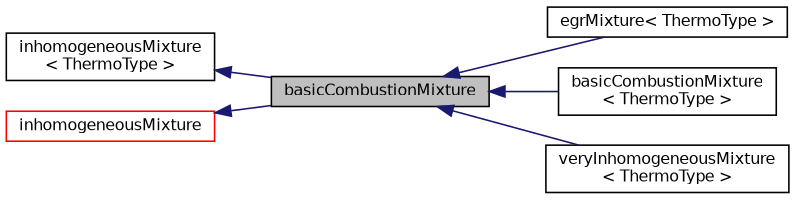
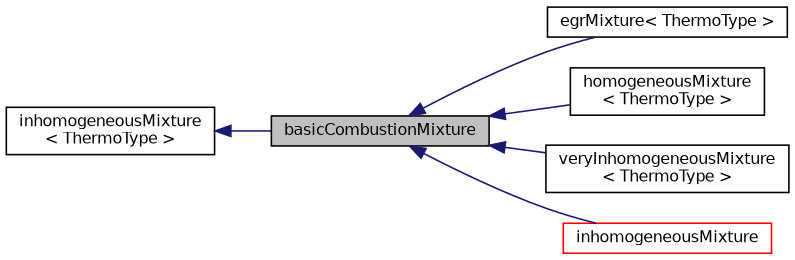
(667, 92) -> (667, 92)
(251, 108) -> (508, 193)
